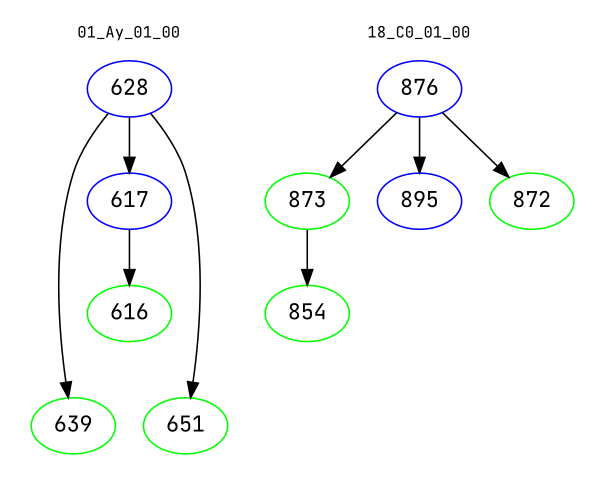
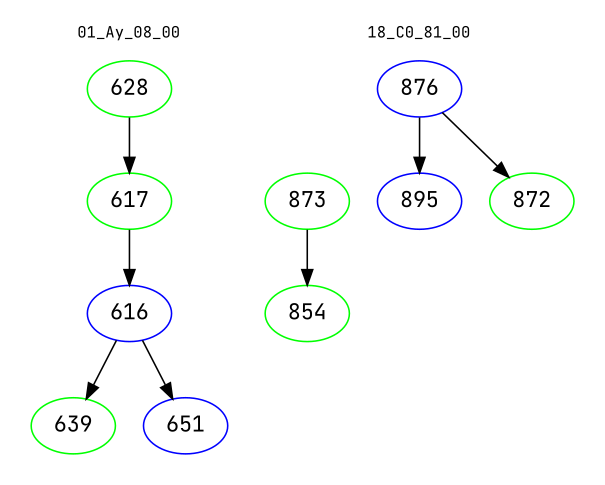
(129, 34) -> (129, 34)
(420, 34) -> (420, 34)
(129, 89) -> (129, 89)
(369, 139) -> none
(129, 201) -> (129, 201)
(61, 243) -> (105, 363)
(198, 243) -> (154, 363)
(129, 314) -> (129, 314)
(186, 426) -> (186, 426)
